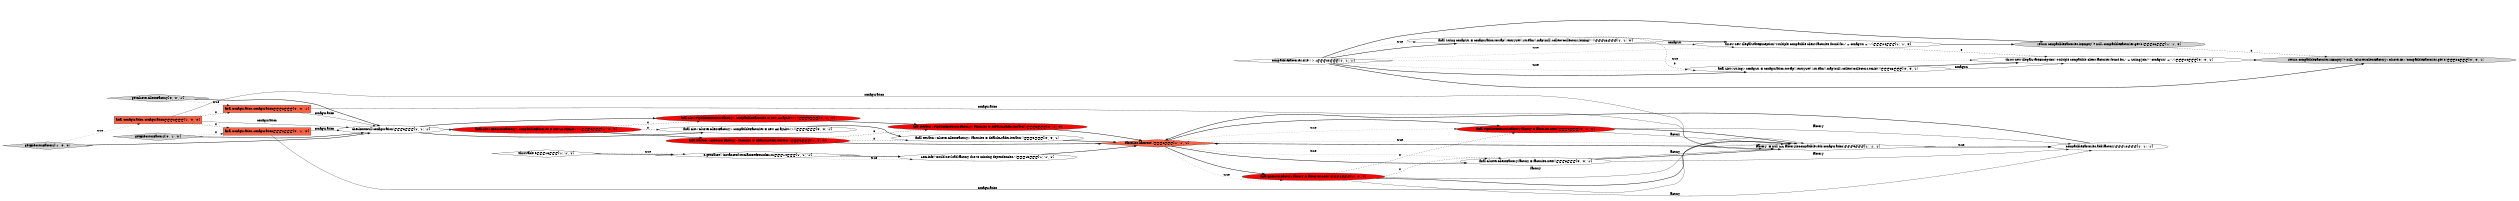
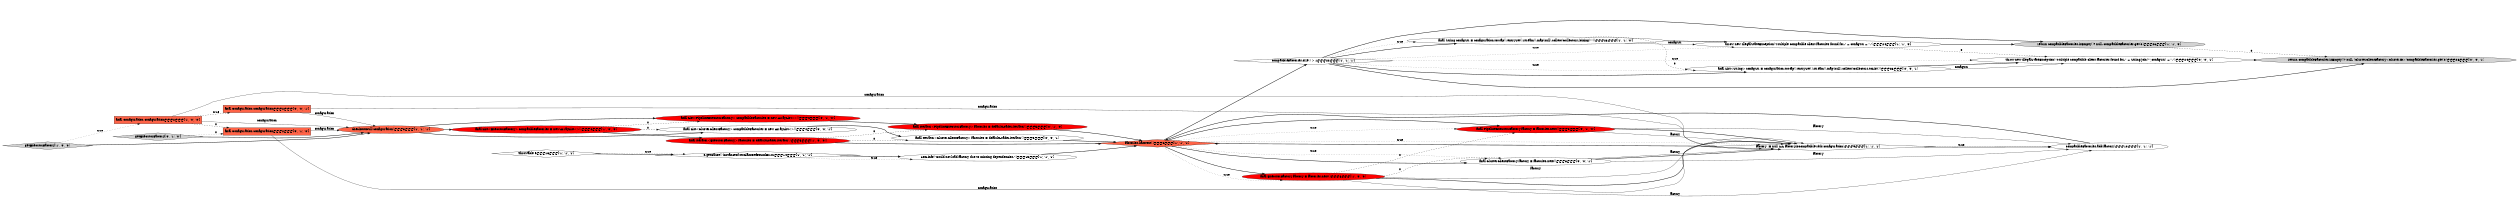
(158, 98) -> none
none -> (1234, 103)
(216, 112) -> (216, 112)
(391, 130) -> (391, 130)
